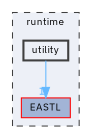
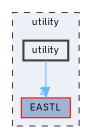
(46, 22) -> (46, 22)
